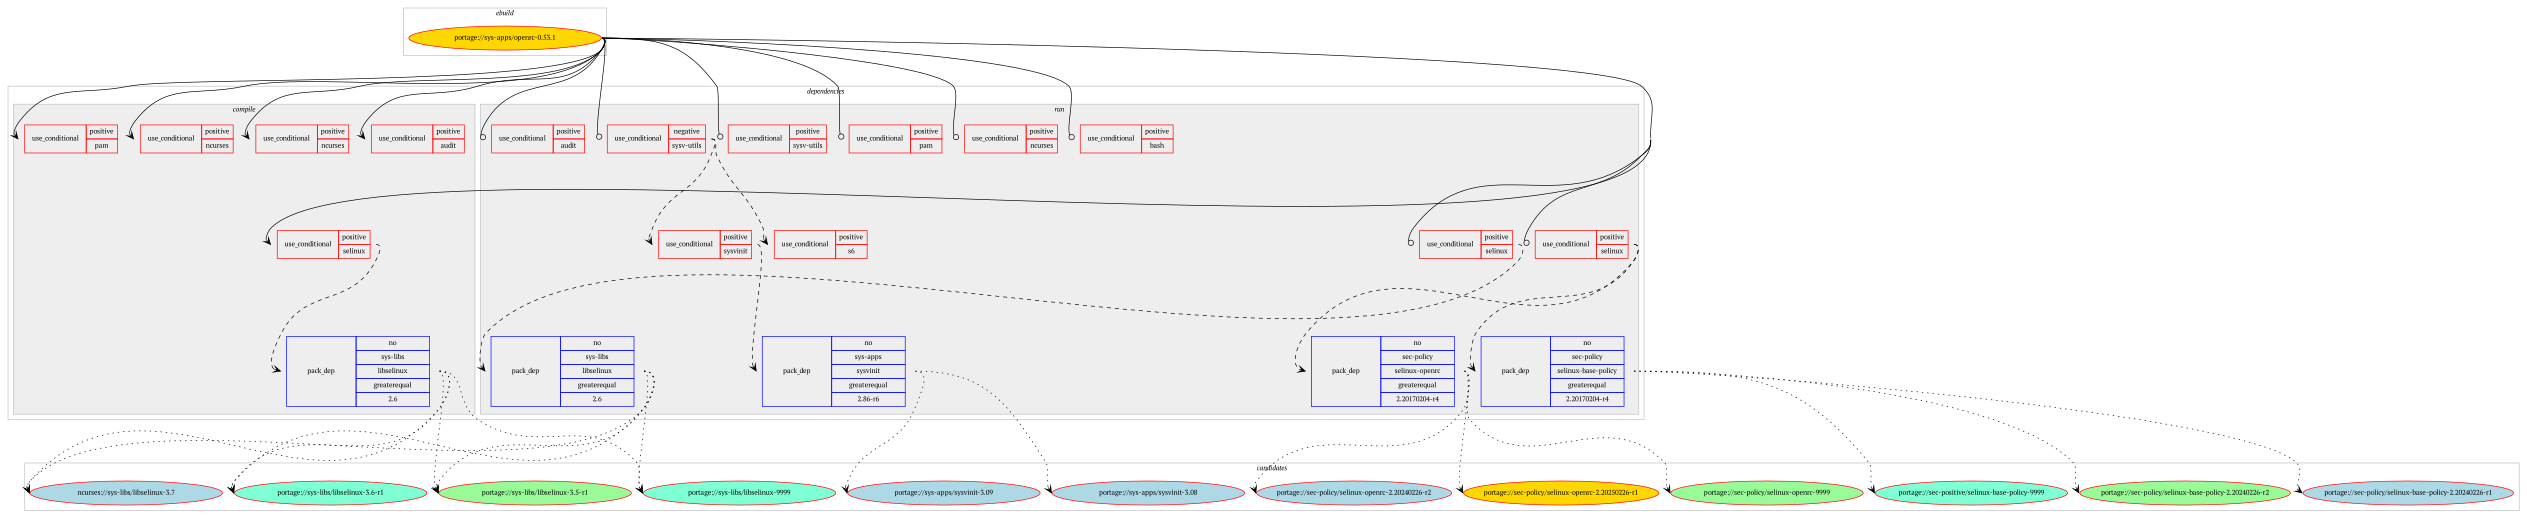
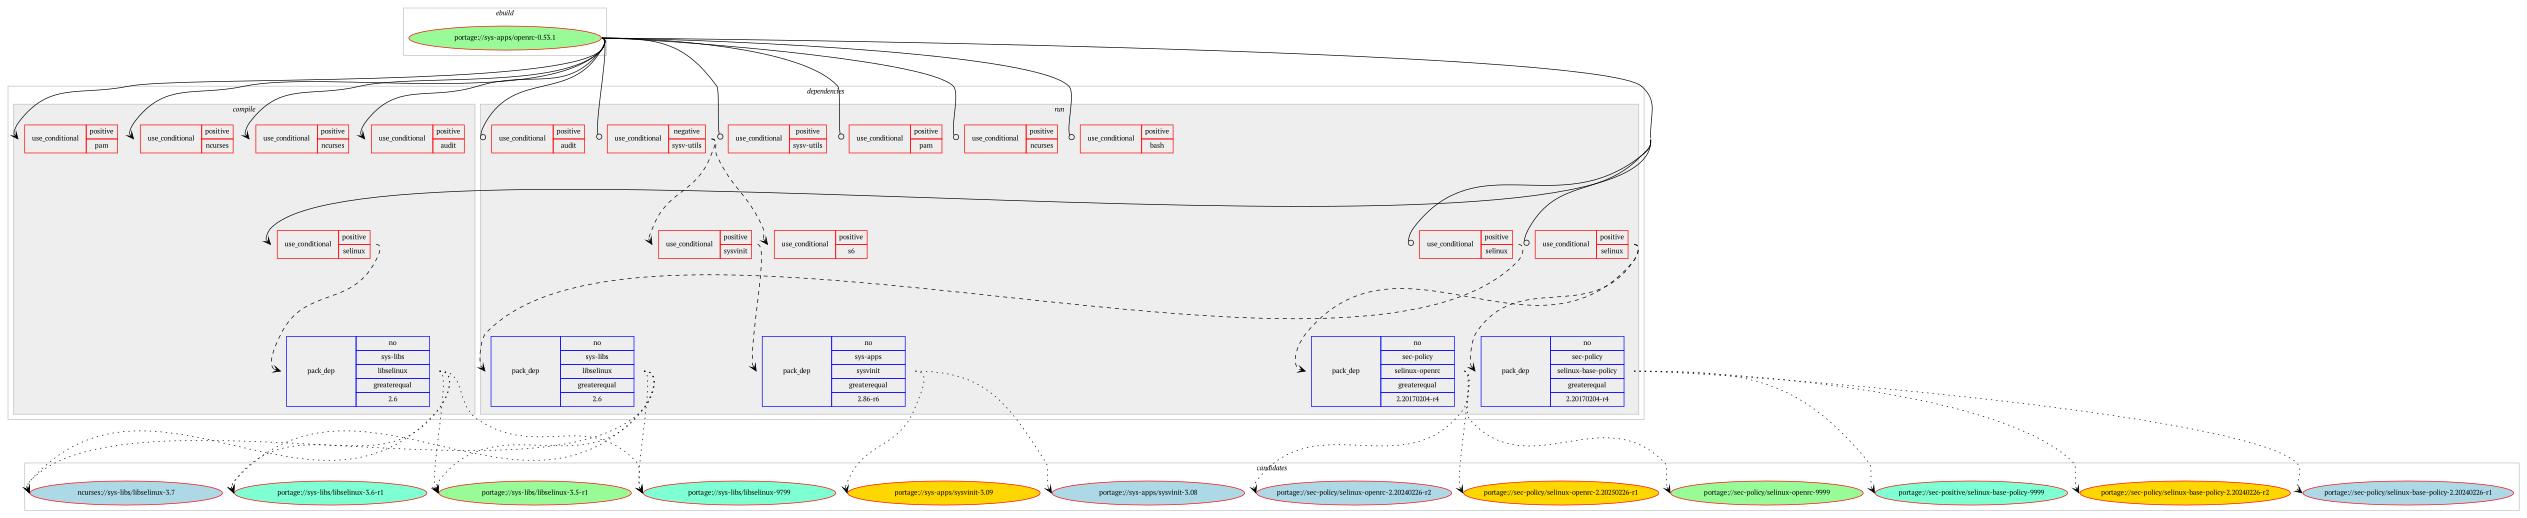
(505, 38) -> (505, 38)
(740, 493) -> (740, 493)
(944, 493) -> (944, 493)
(2185, 493) -> (2185, 493)
